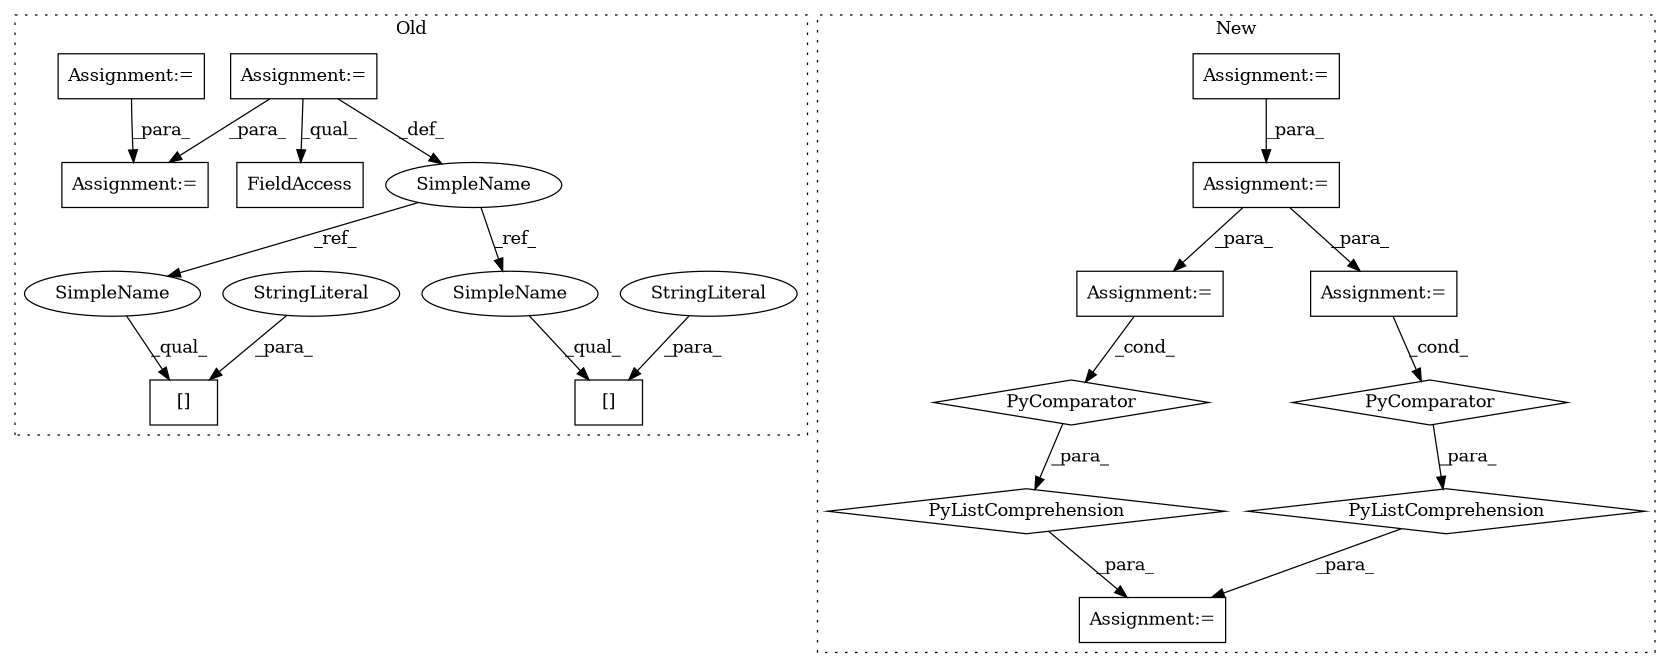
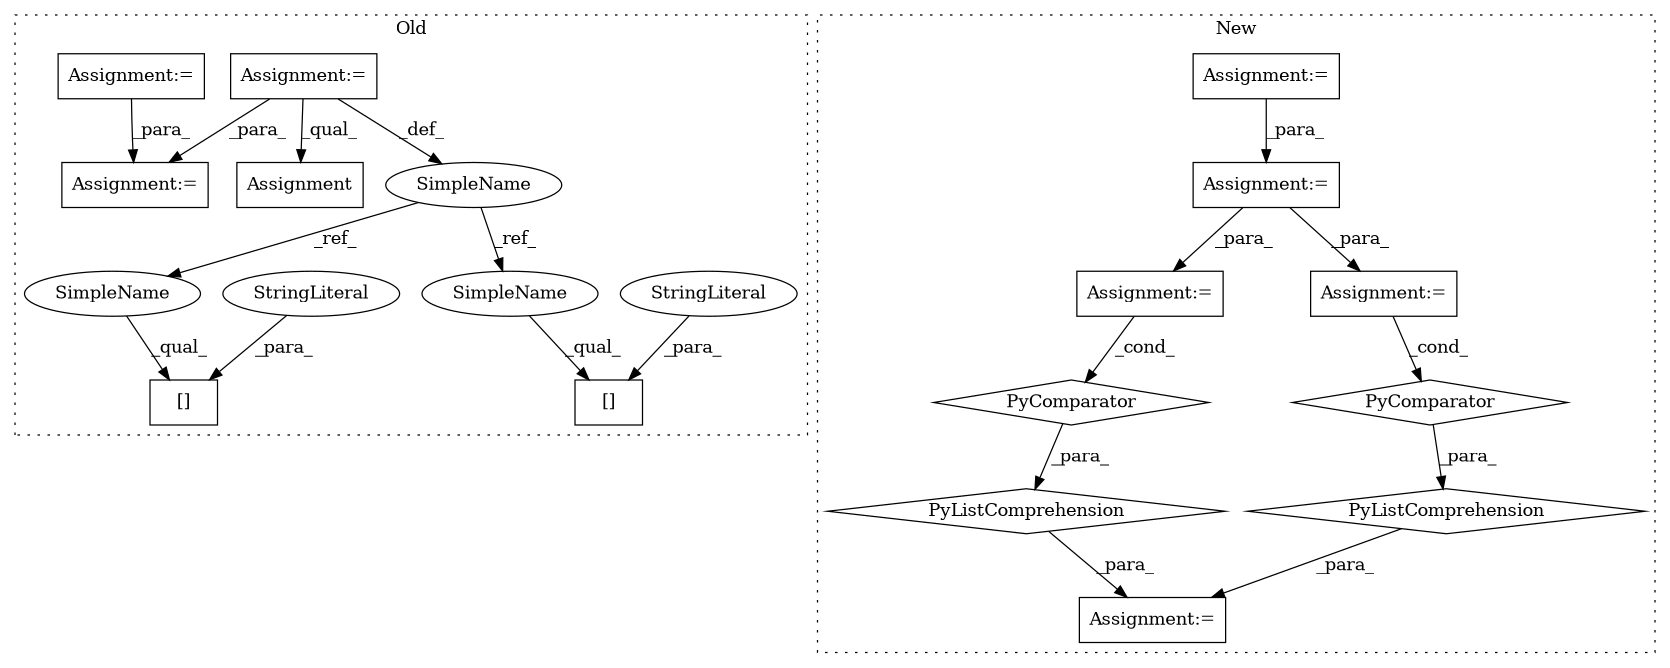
(300, 185) -> (300, 185)
